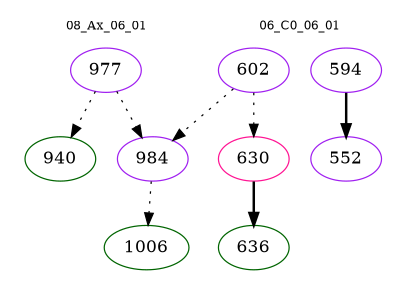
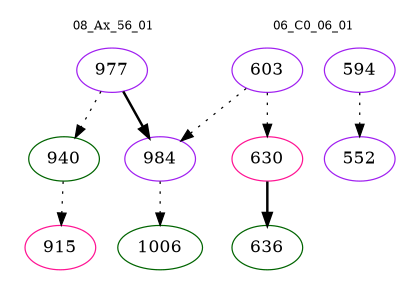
(107, 26) -> (113, 26)
(254, 70) -> (267, 70)
(126, 109) -> (133, 109)
(346, 109) -> (360, 109)
none -> (60, 248)
